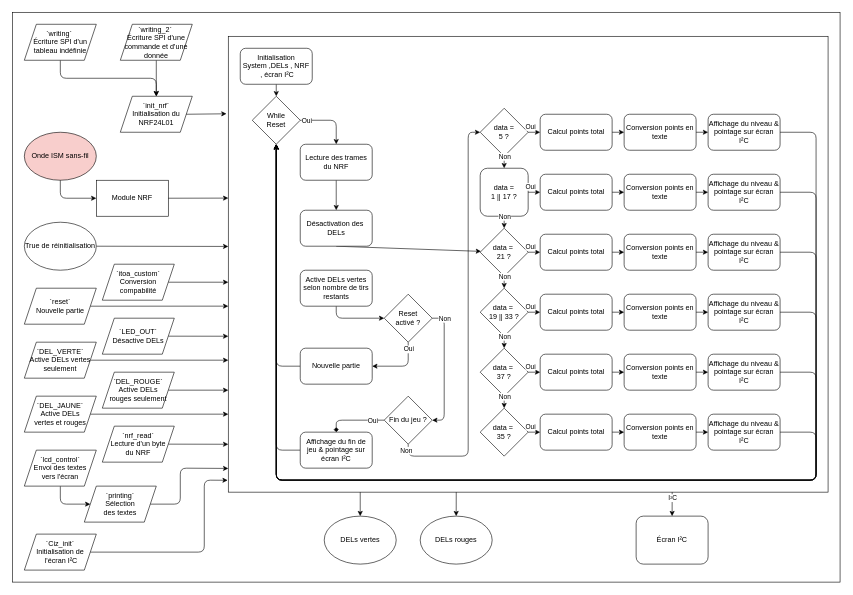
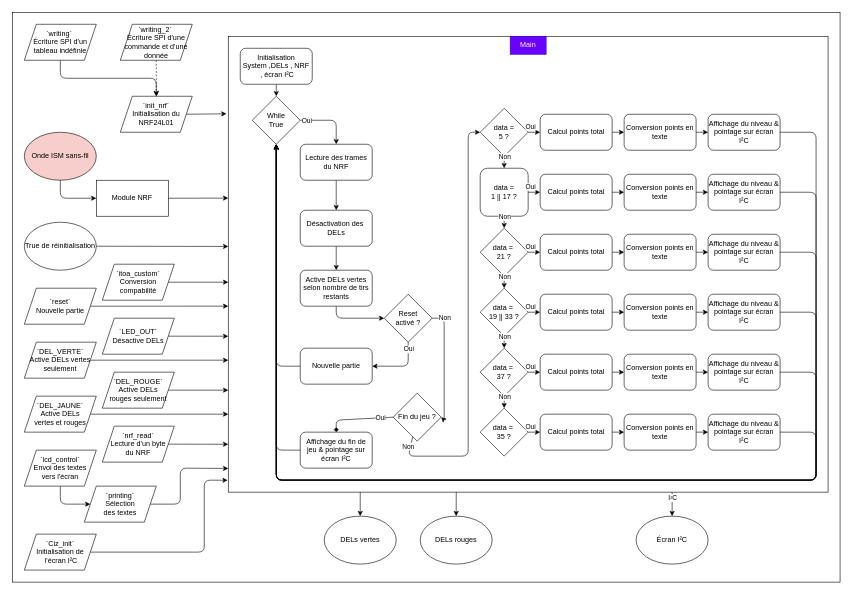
none -> (528, 45)
(156, 69) -> (156, 69)
(276, 120) -> (276, 120)
(372, 248) -> (336, 264)
(408, 420) -> (417, 417)
(672, 540) -> (672, 540)
